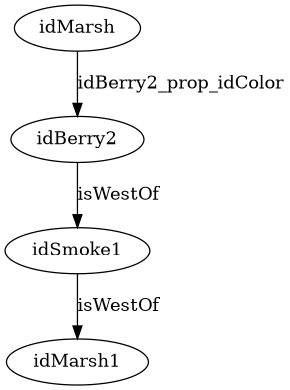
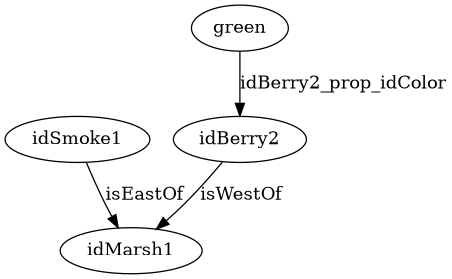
(77, 28) -> (240, 28)
(77, 189) -> (195, 193)
(118, 306) -> (145, 195)
